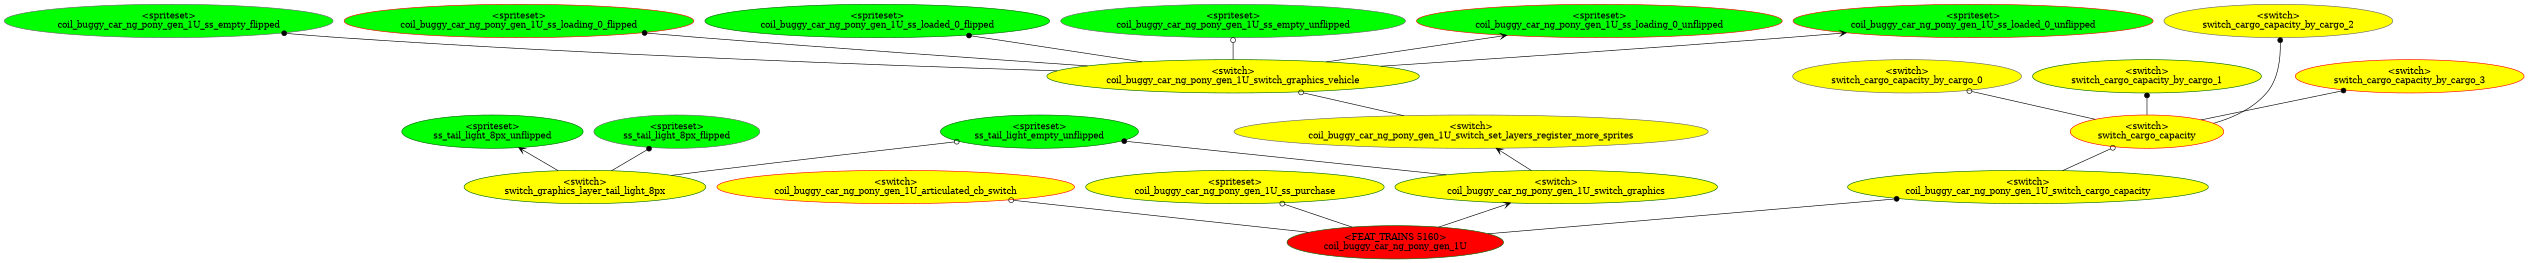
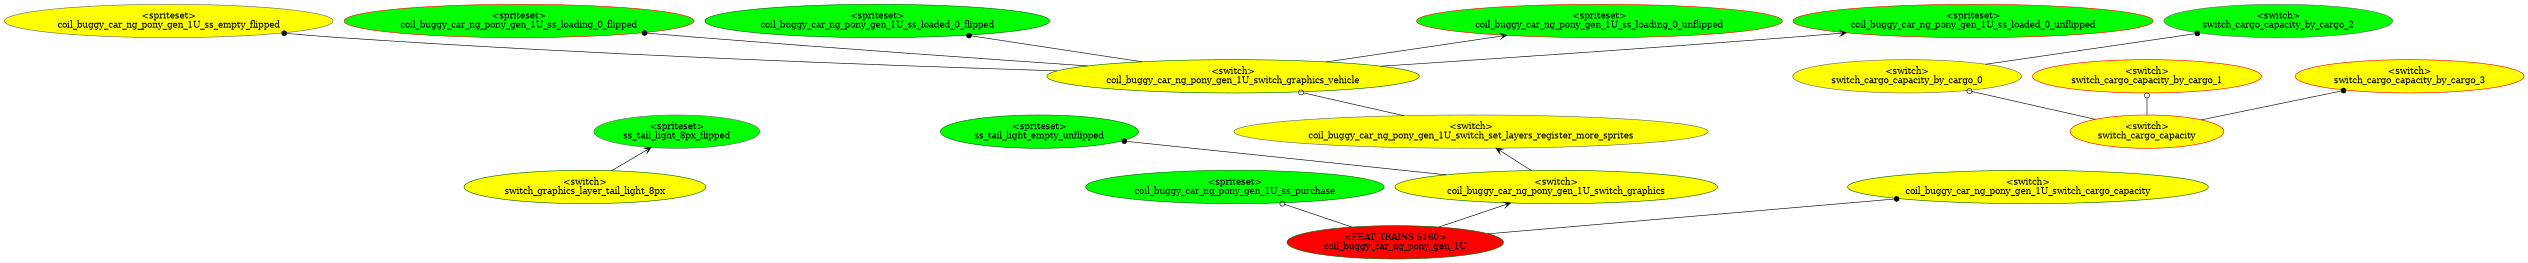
(169, 21) -> (169, 21)
(1233, 21) -> none
(2278, 21) -> (2278, 21)
(2147, 76) -> (2147, 76)
(2263, 96) -> (2090, 49)
(2147, 106) -> (2147, 106)
(492, 132) -> none
(813, 158) -> none
(629, 160) -> (629, 160)
(2086, 160) -> none
(896, 187) -> none
(1235, 187) -> (1235, 187)
